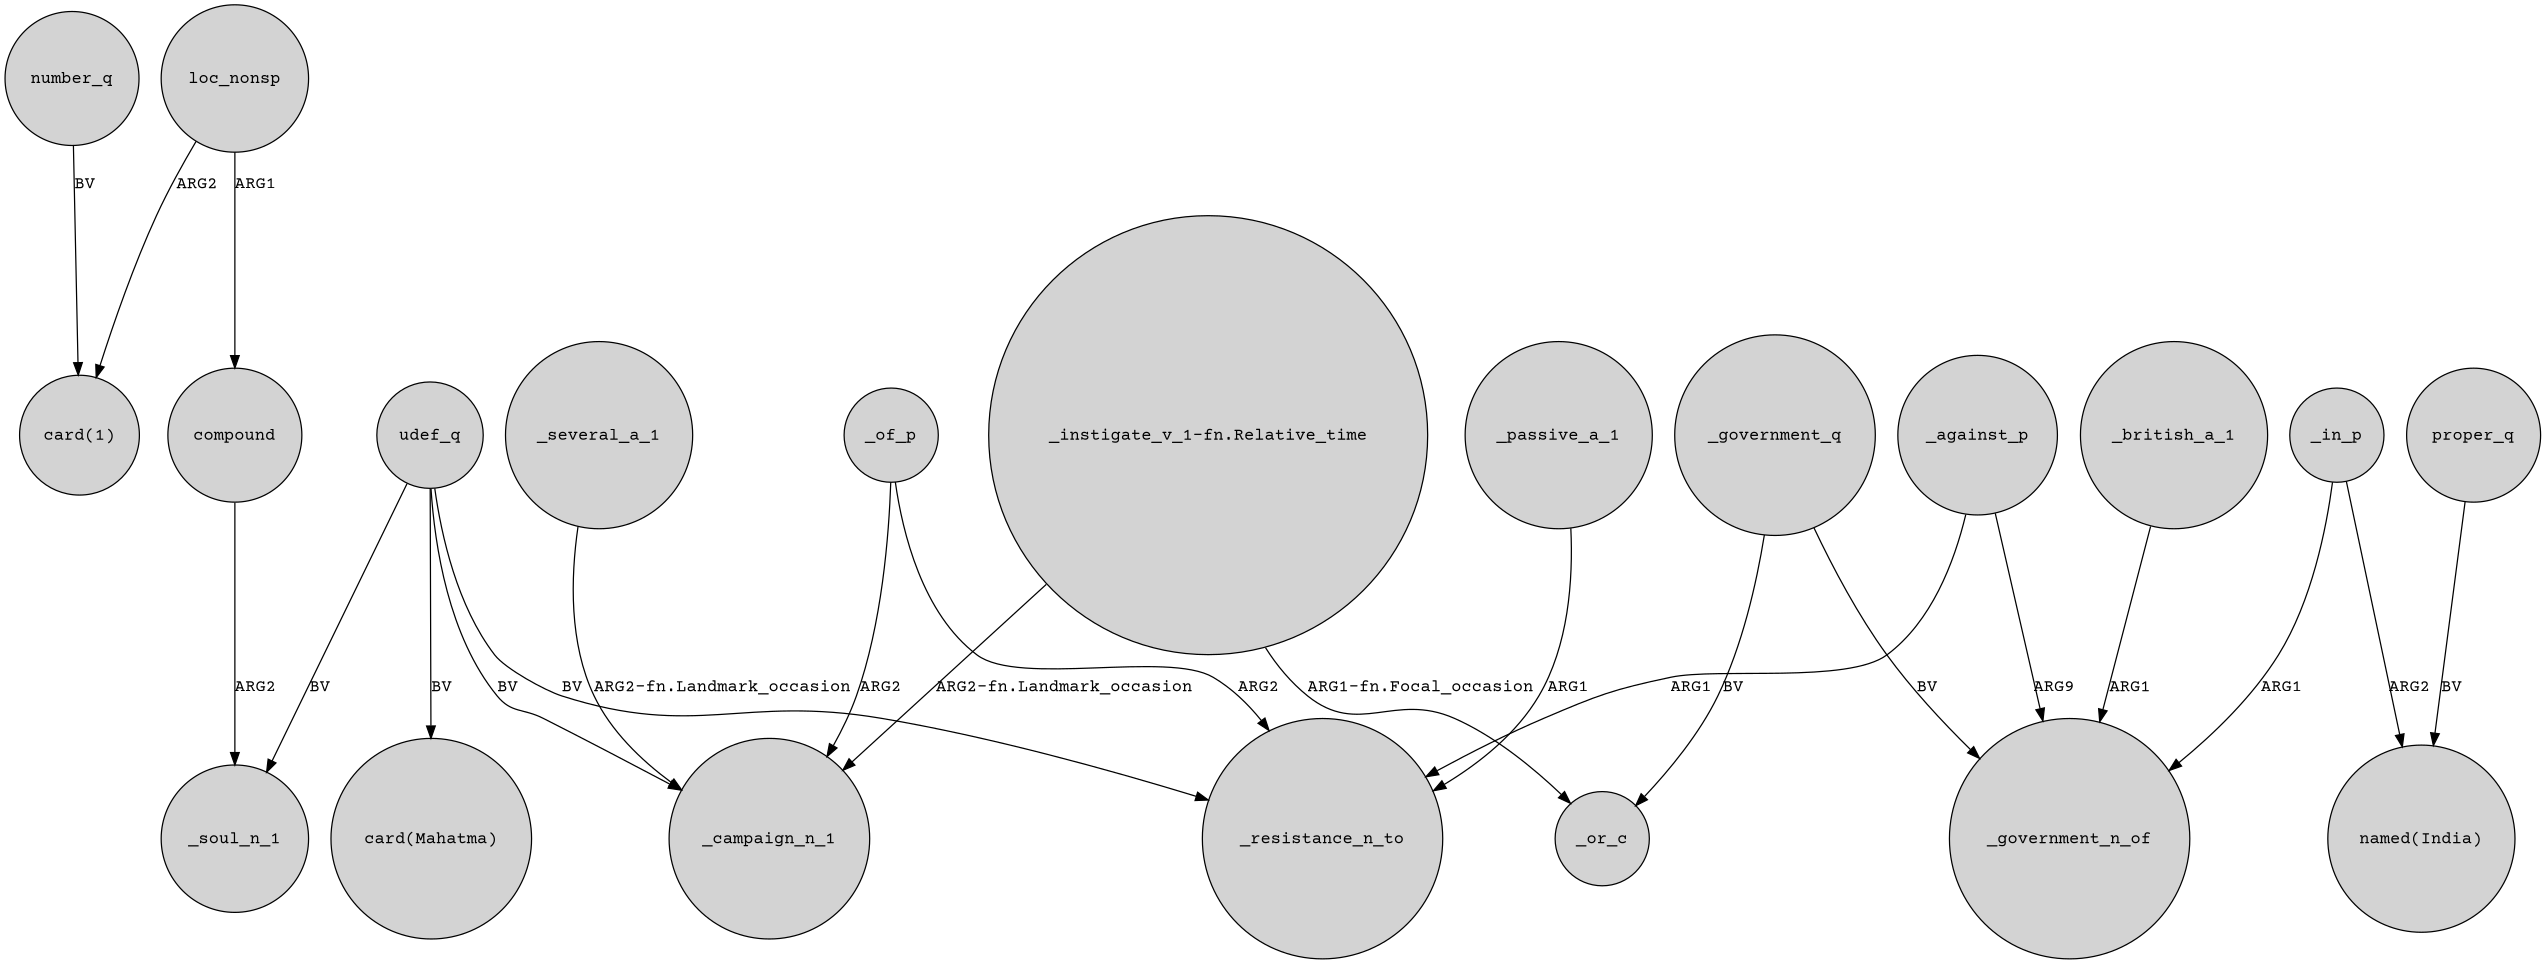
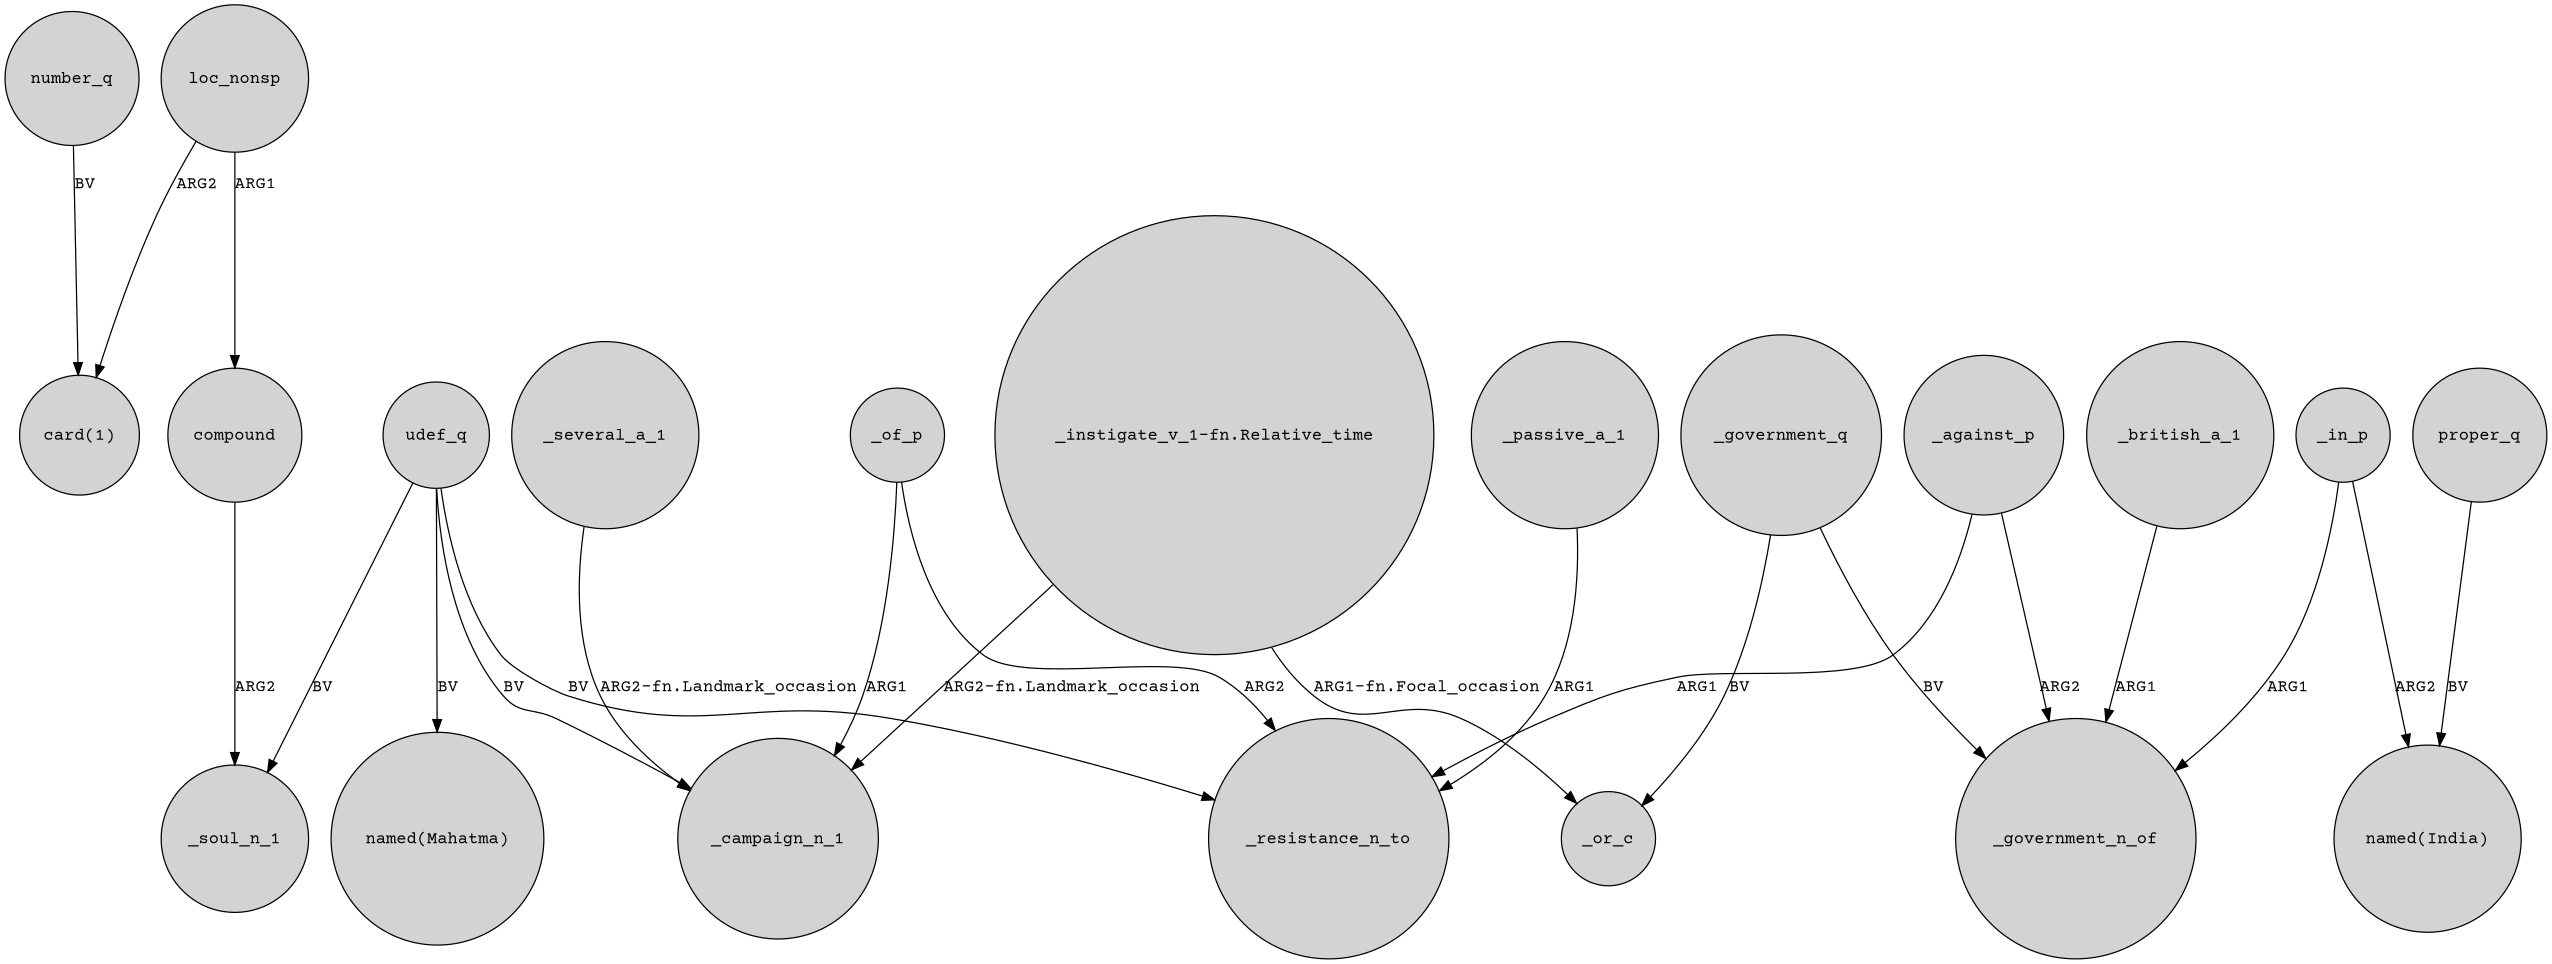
(881, 687) -> (887, 687)
(2055, 687) -> (2061, 687)
(431, 839) -> (437, 839)
